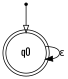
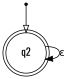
(26, 53) -> (26, 53)
